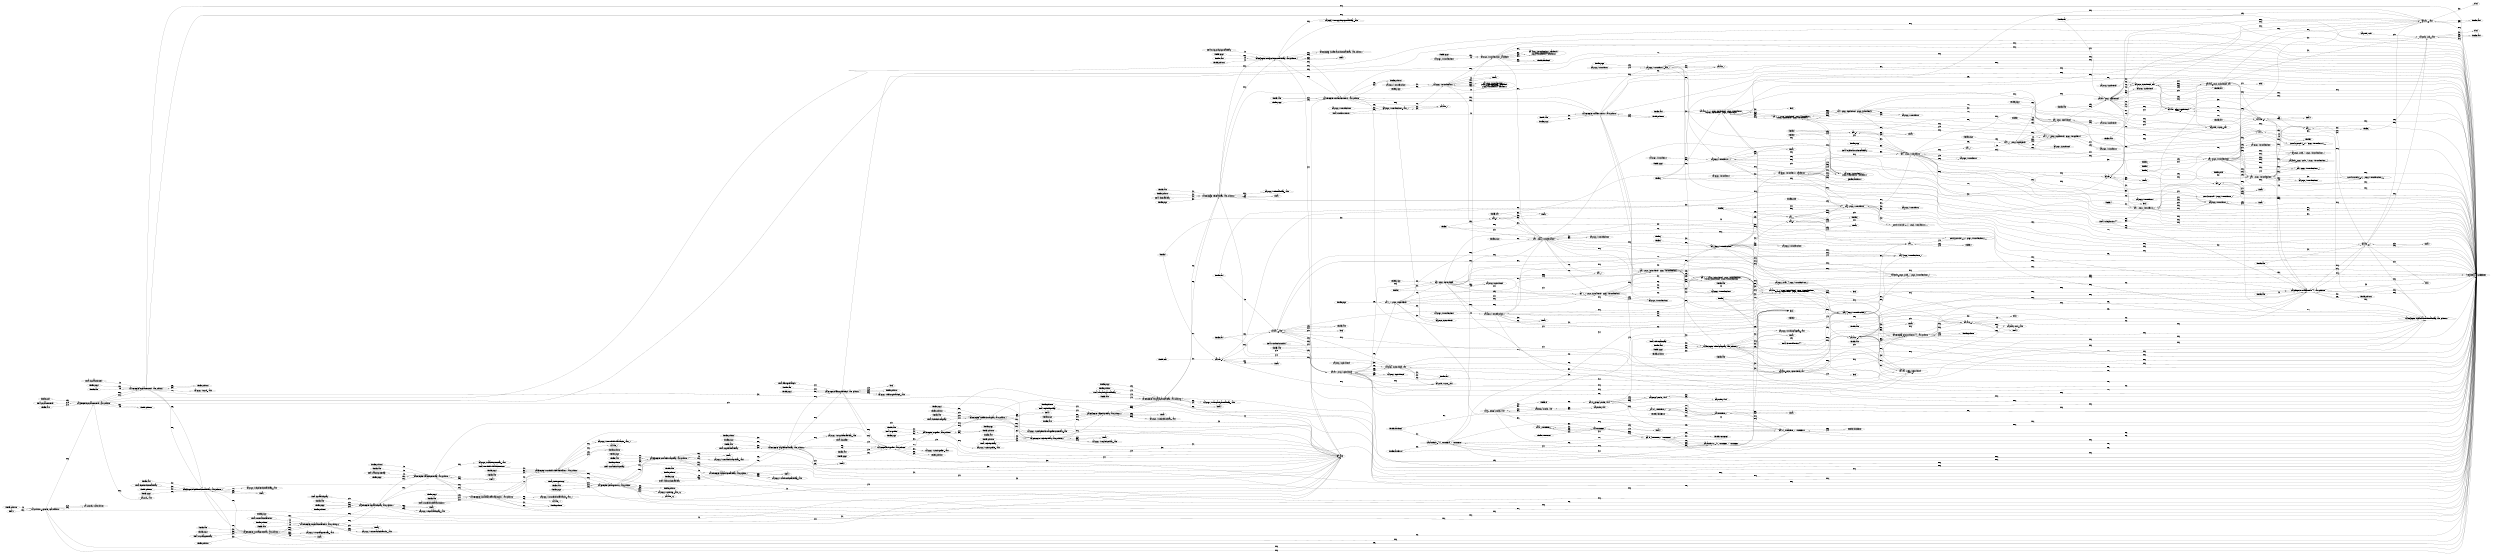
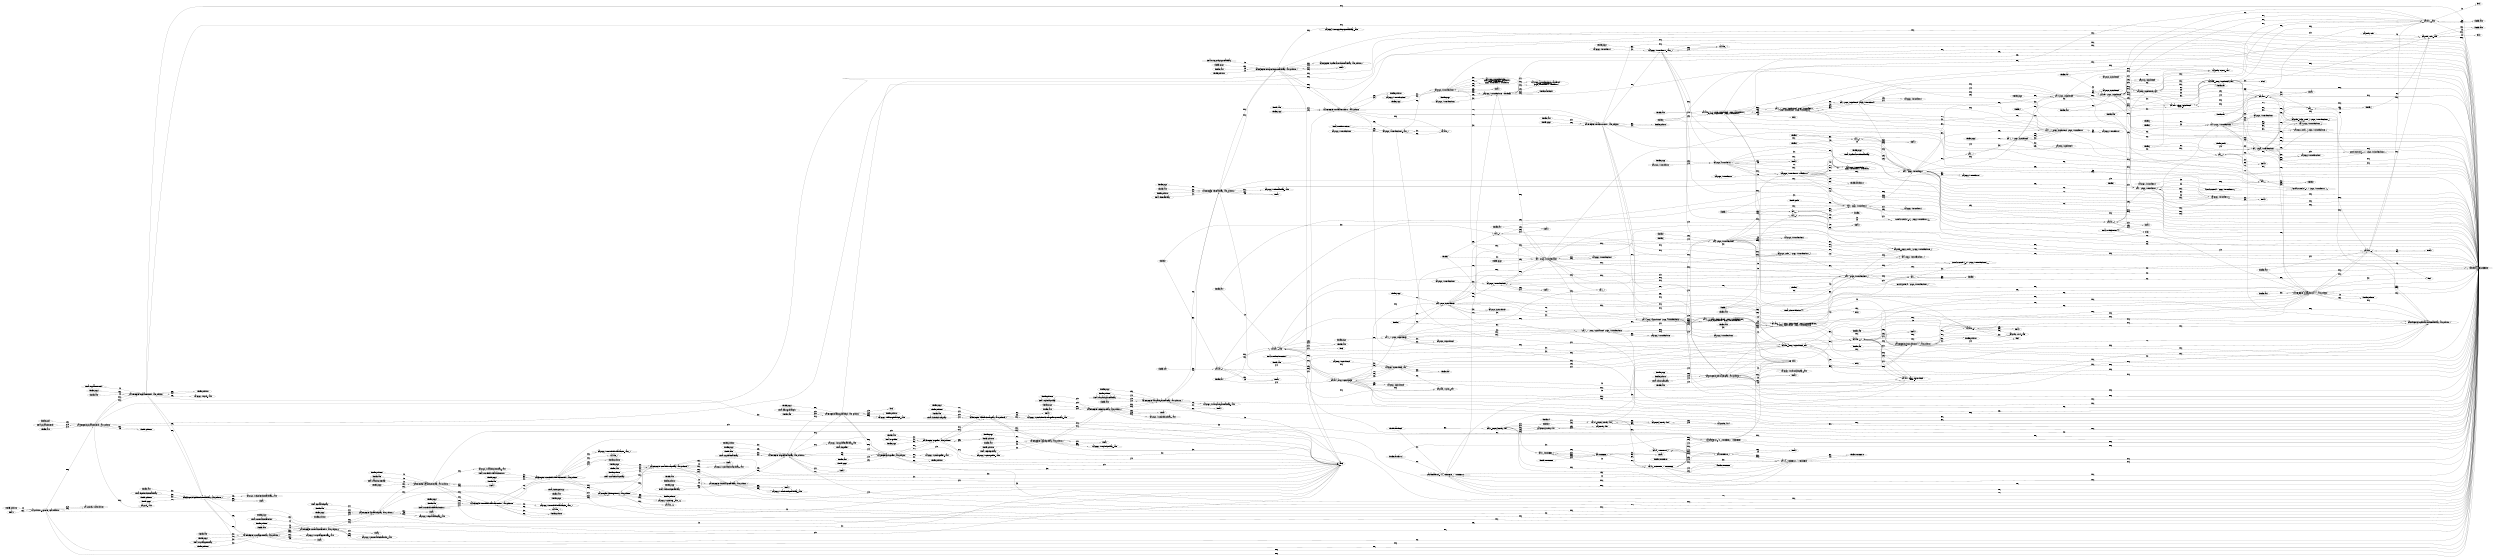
(2308, 51) -> (2311, 64)
none -> (1913, 284)
none -> (1546, 420)
(1444, 443) -> (1445, 475)
